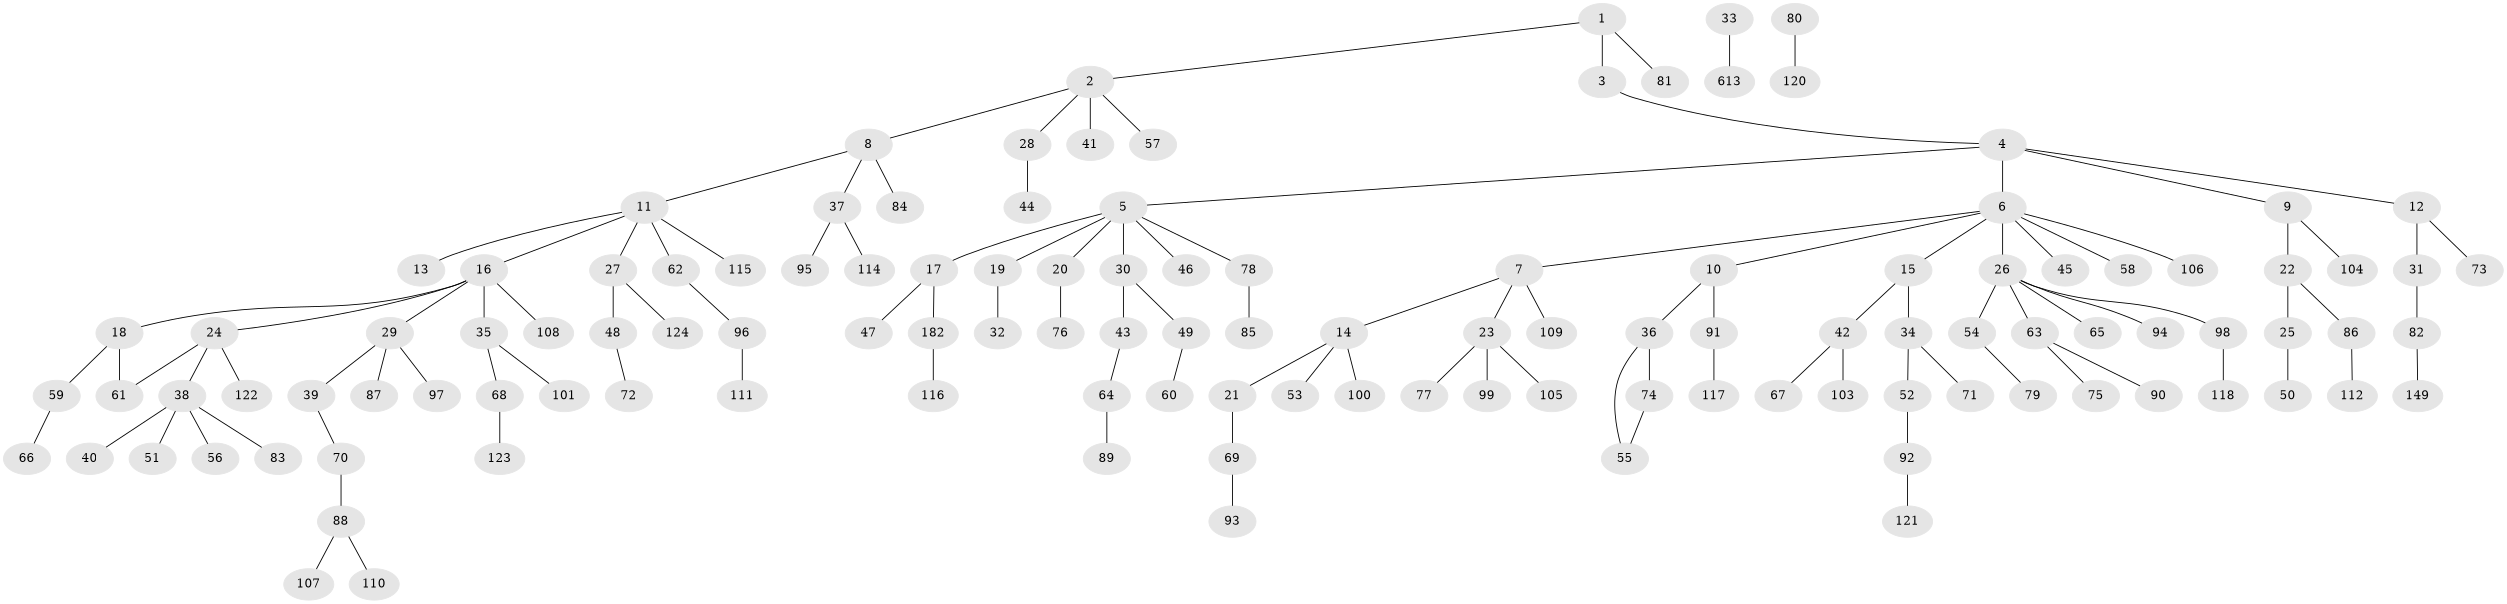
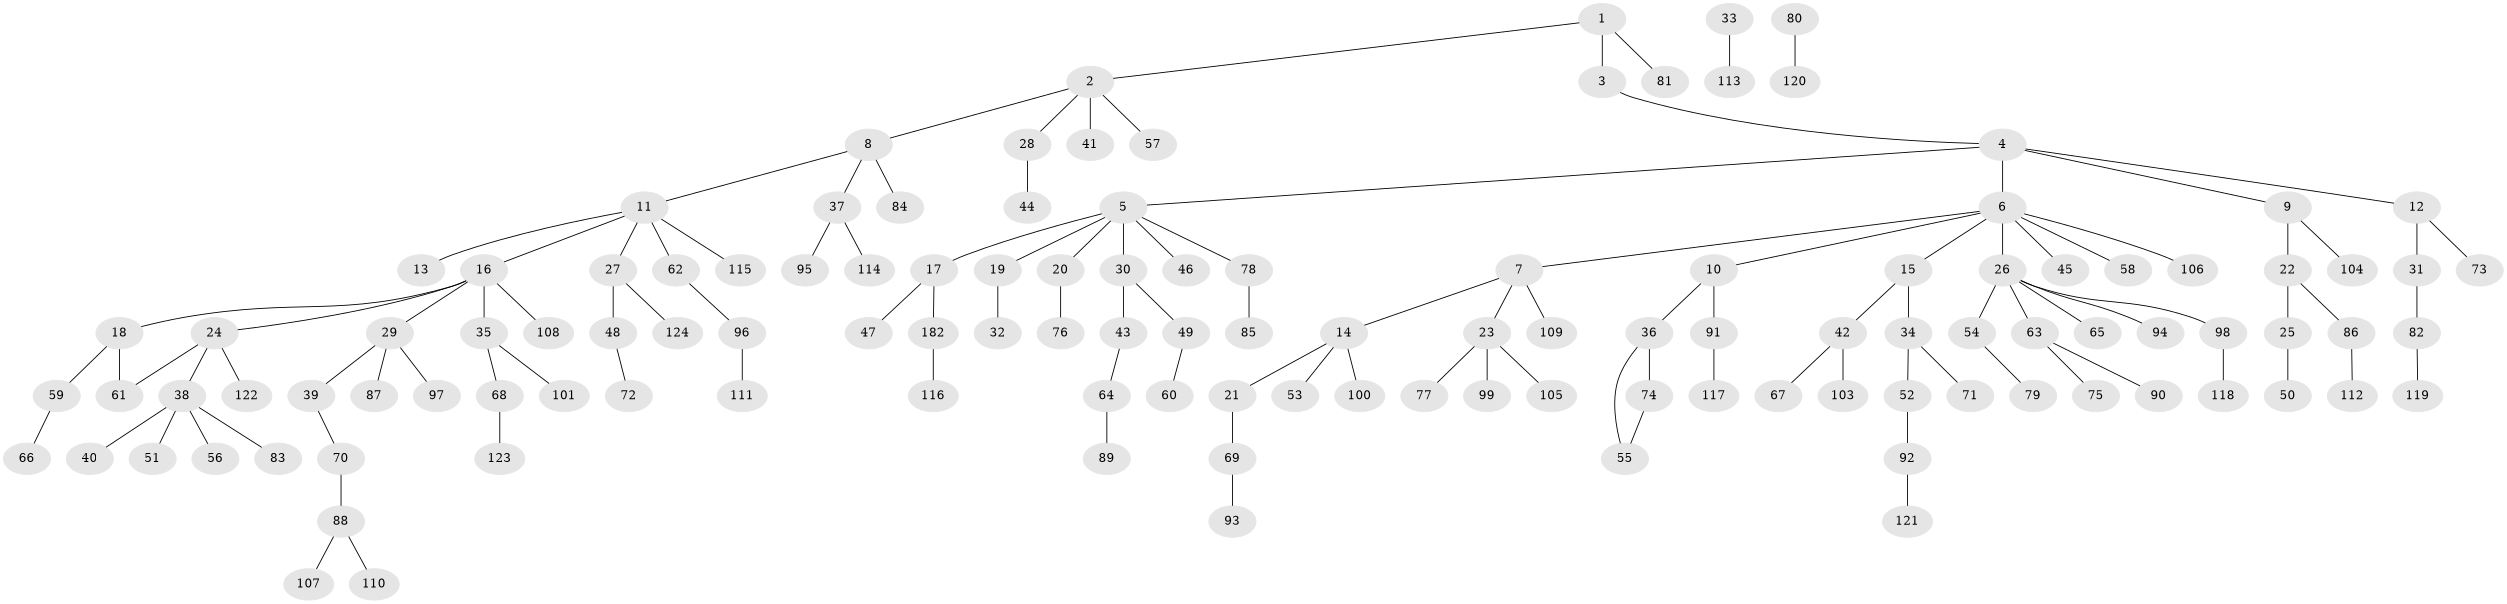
(1730, 82) -> (1730, 82)
(2418, 396) -> (2418, 396)
